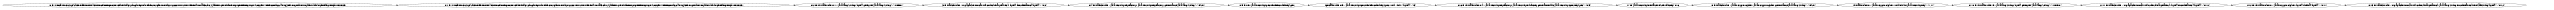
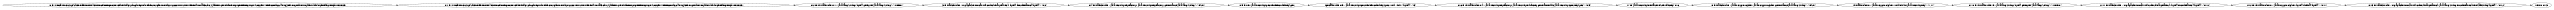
none -> (2542, 5)
